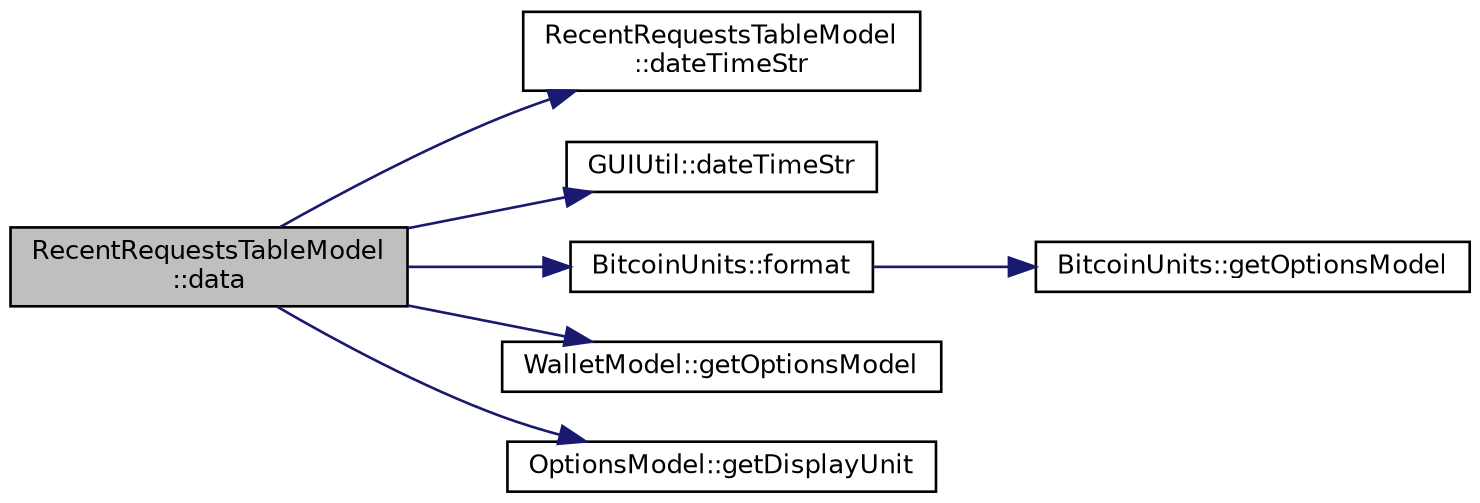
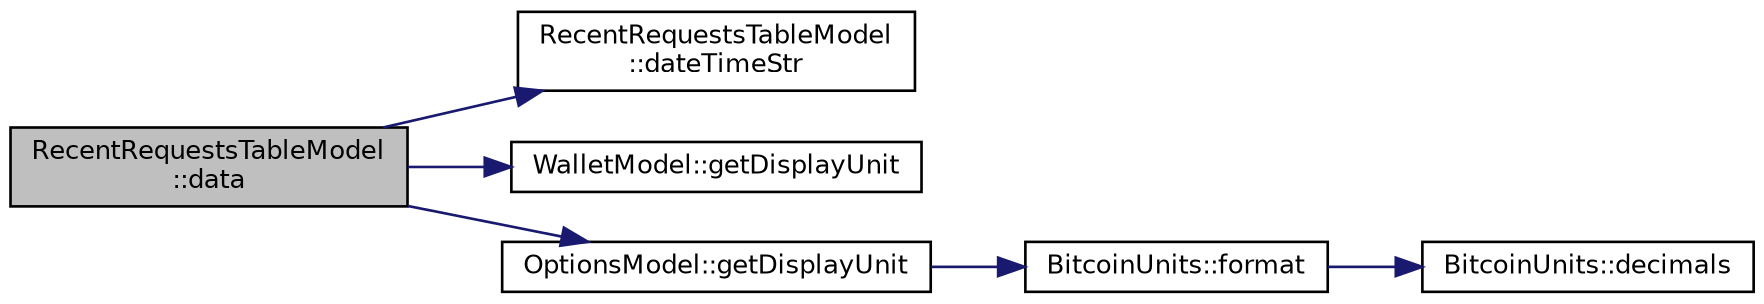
(722, 167) -> none
(475, 267) -> (965, 267)
(1253, 267) -> (1588, 267)
(722, 367) -> (716, 167)
